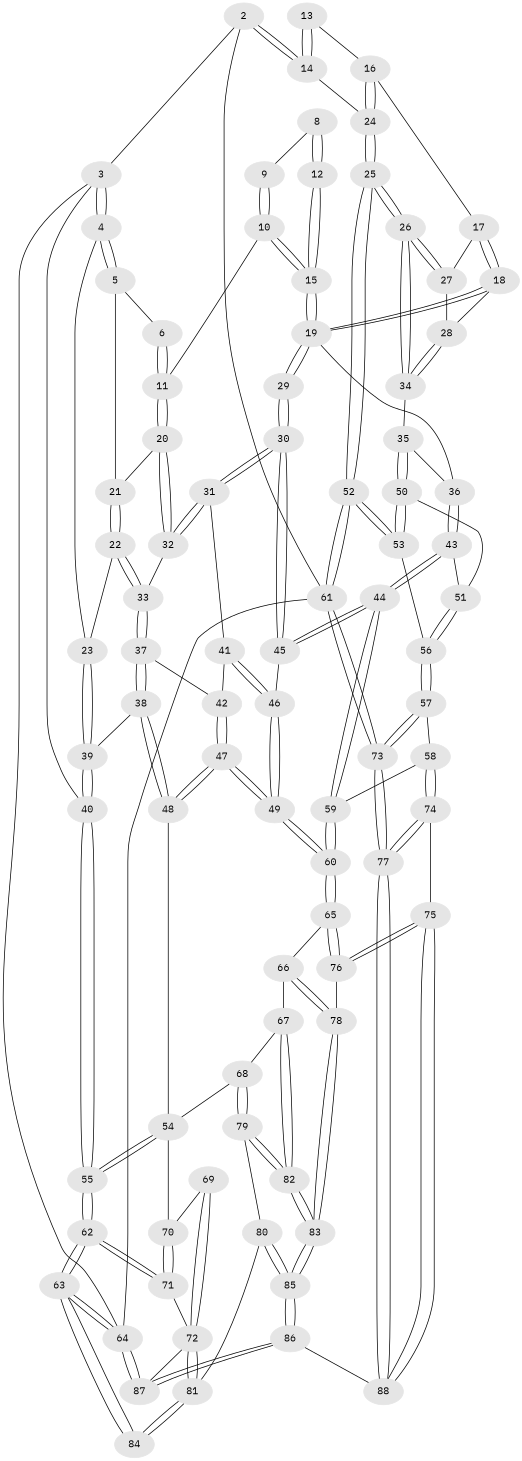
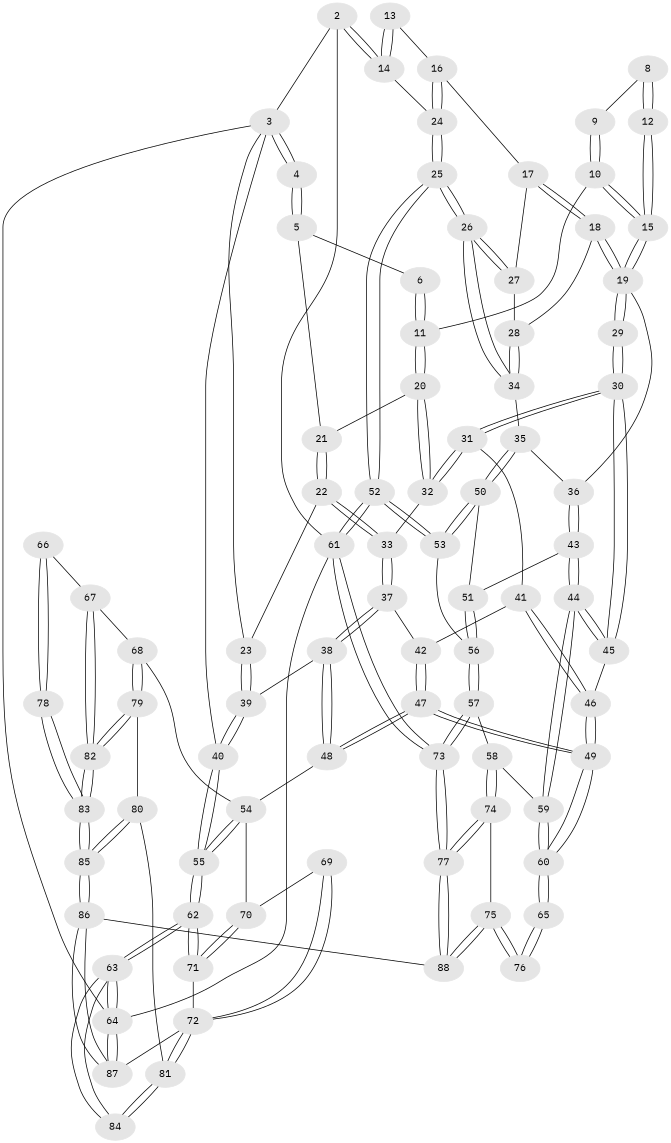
(75, 438) -> (234, 383)
(307, 942) -> none
(337, 995) -> none
